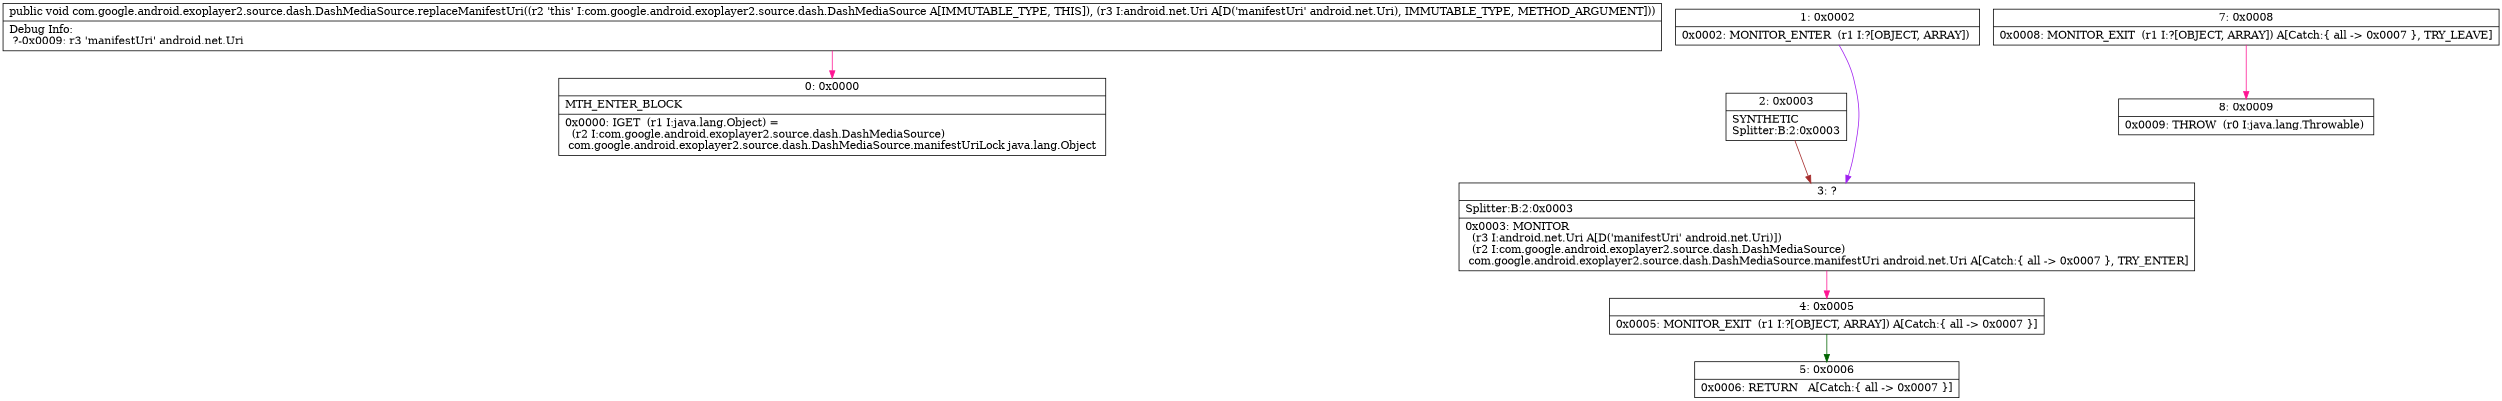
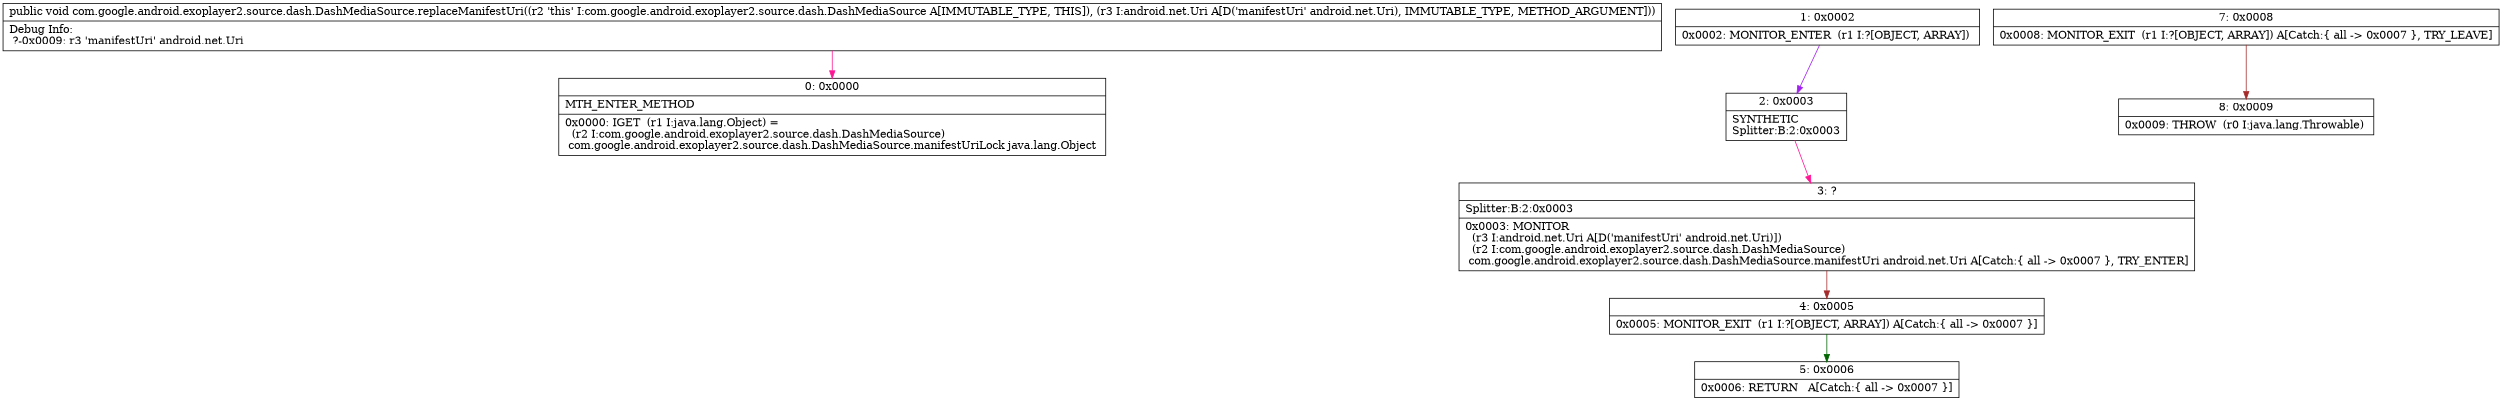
(2246, 68) -> (2246, 68)
(624, 105) -> (630, 105)
(1859, 109) -> (1810, 66)
(1801, 158) -> (1801, 158)
(1827, 281) -> (1827, 281)
